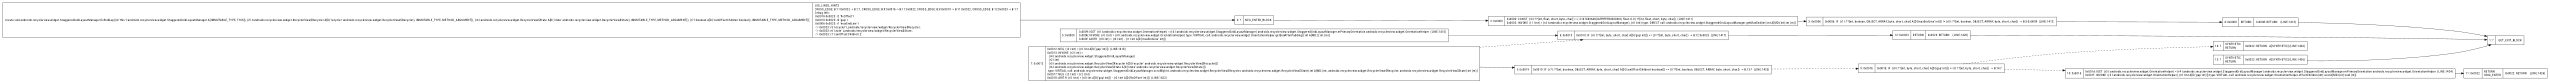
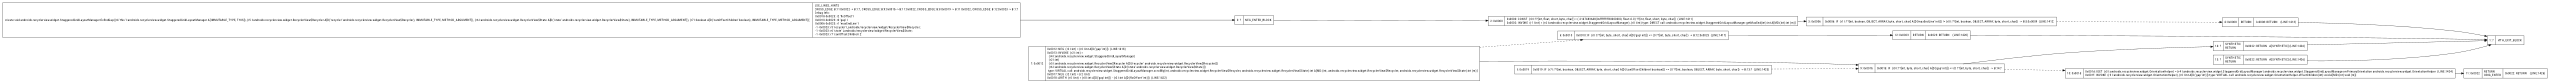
(2138, 22) -> (2138, 22)
(1254, 35) -> none
(2510, 40) -> (2510, 40)
none -> (2396, 43)
(2087, 52) -> (2087, 52)
(1496, 67) -> (1668, 61)
